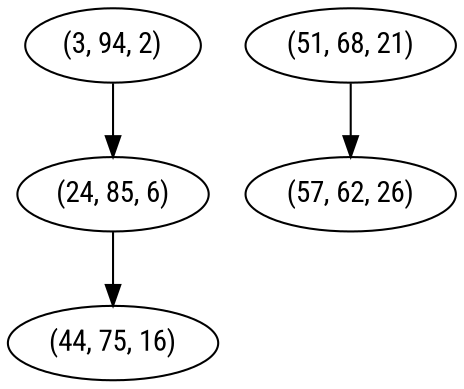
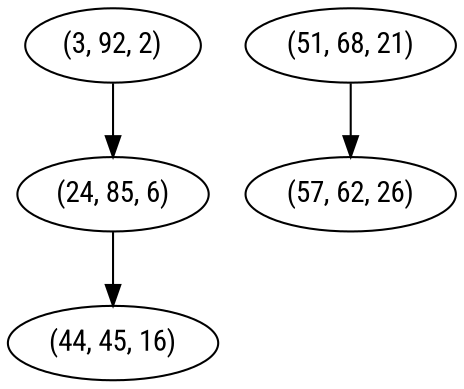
(113, 45) -> (113, 45)
(113, 343) -> (113, 343)
